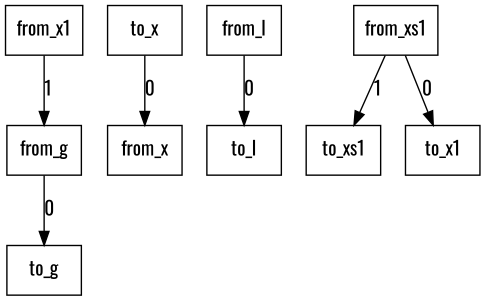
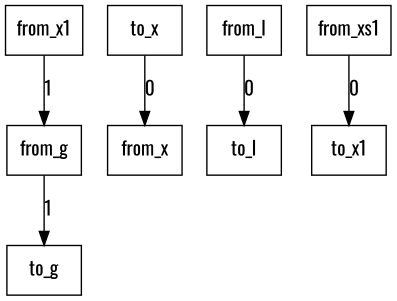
(343, 150) -> none
(50, 210) -> (48, 210)
